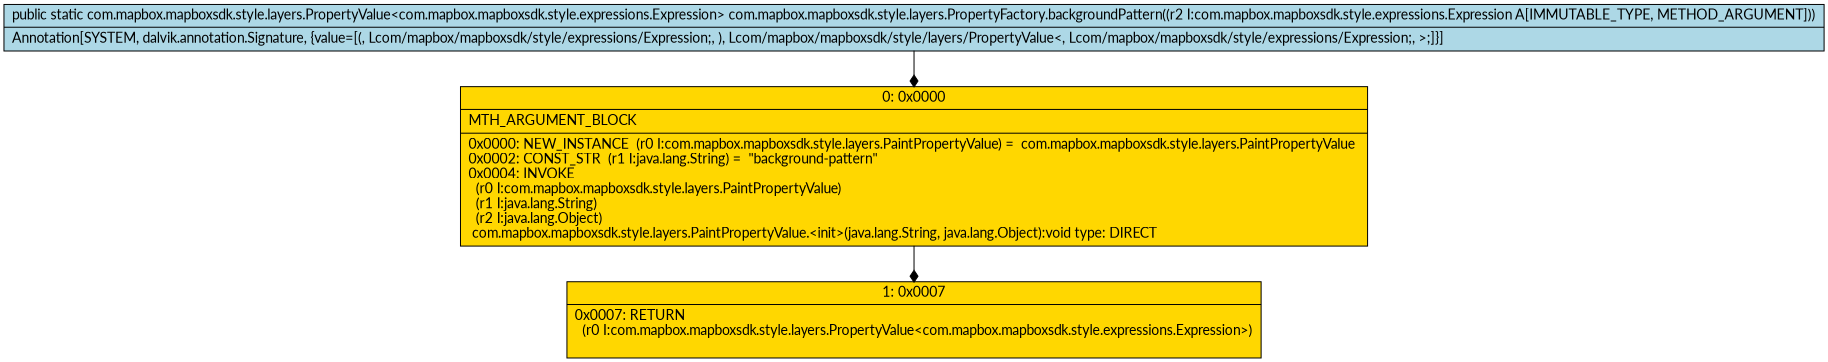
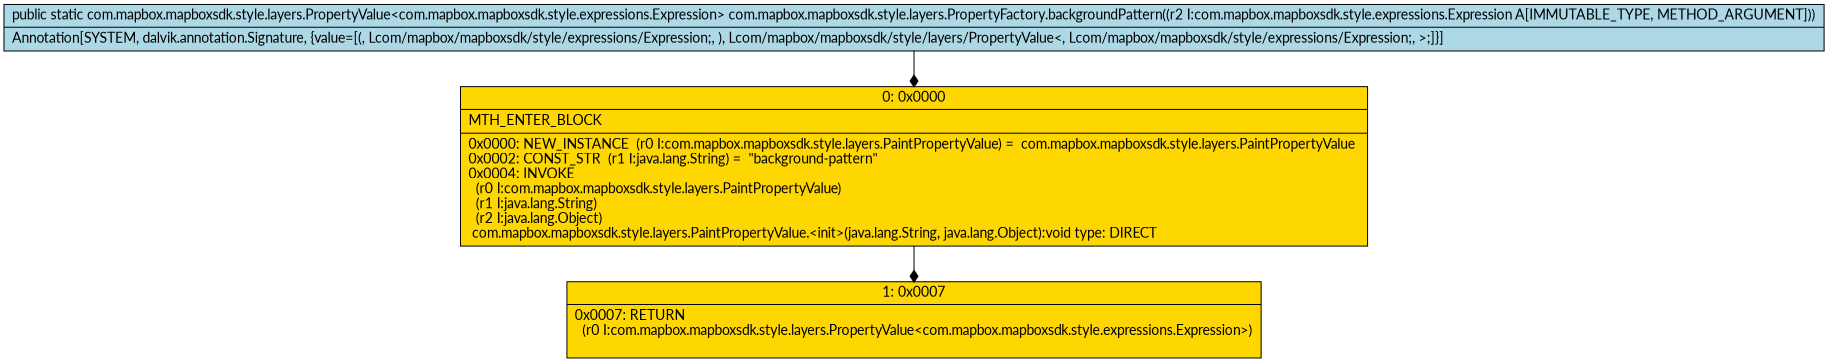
(553, 121) -> (535, 121)
